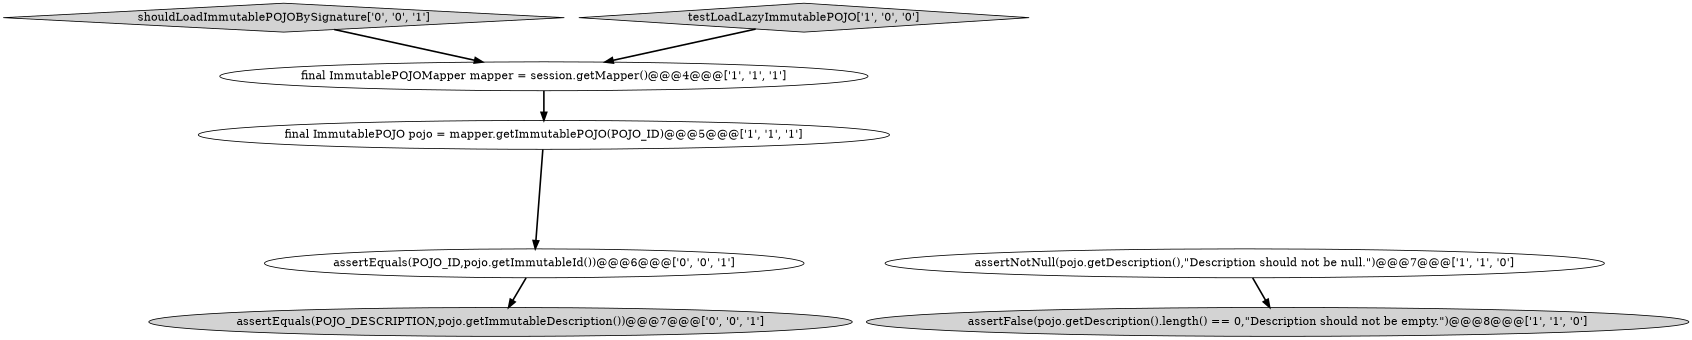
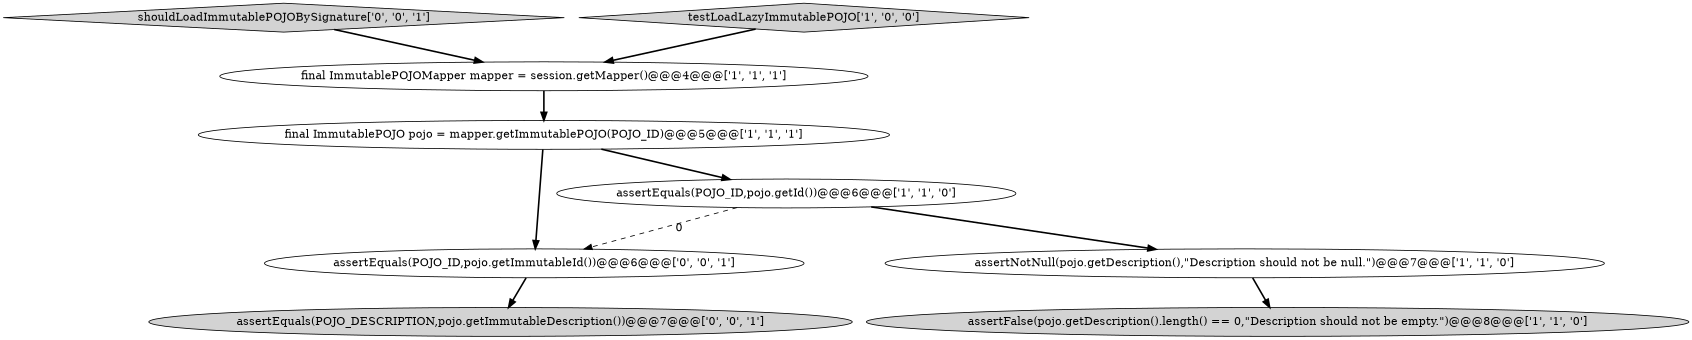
none -> (786, 193)
